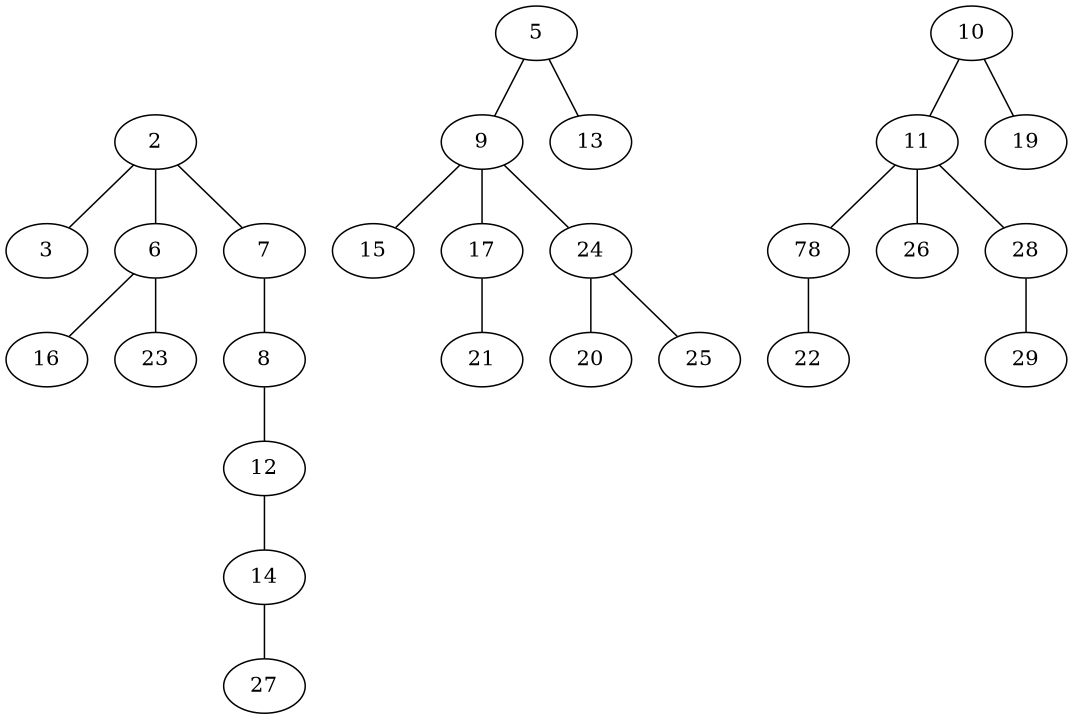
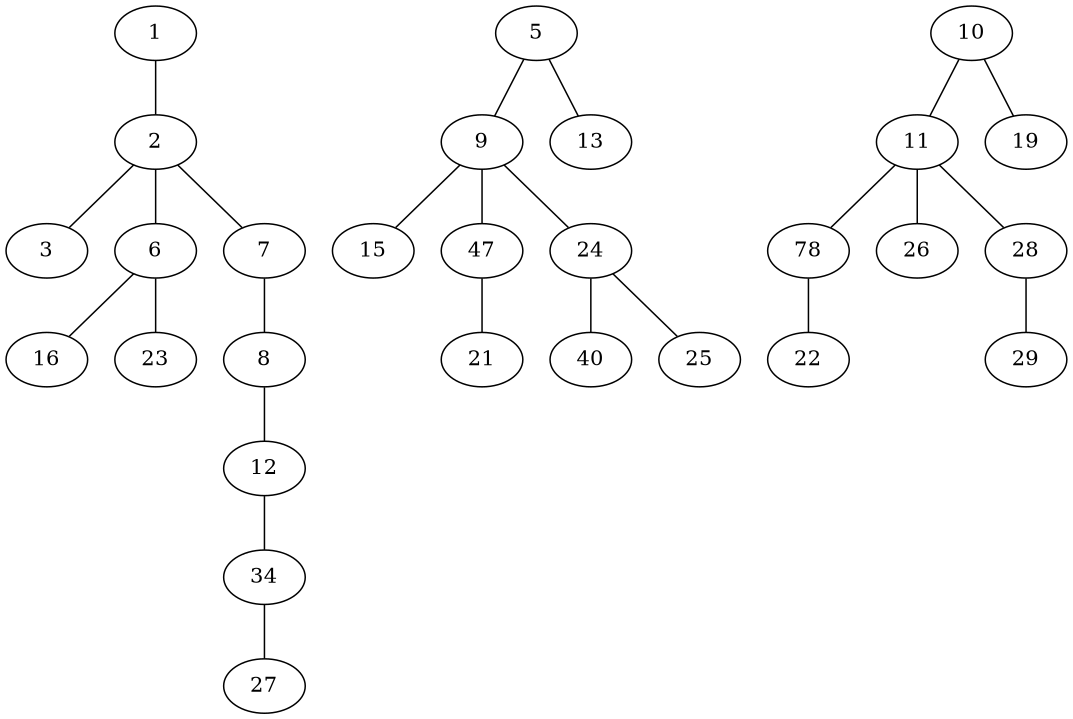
none -> (156, 33)
(482, 251) -> (482, 251)
(591, 360) -> (591, 360)
(264, 577) -> (264, 577)
